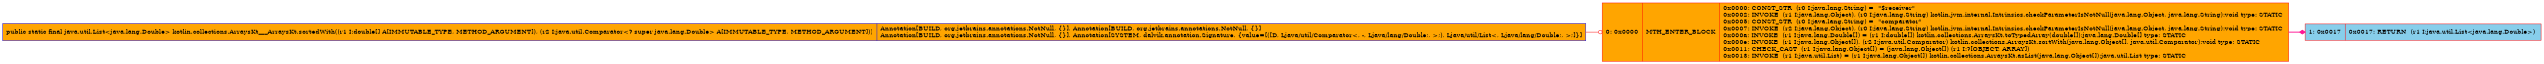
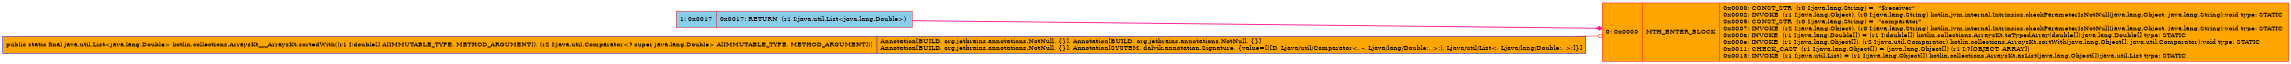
(2294, 32) -> (1254, 24)
